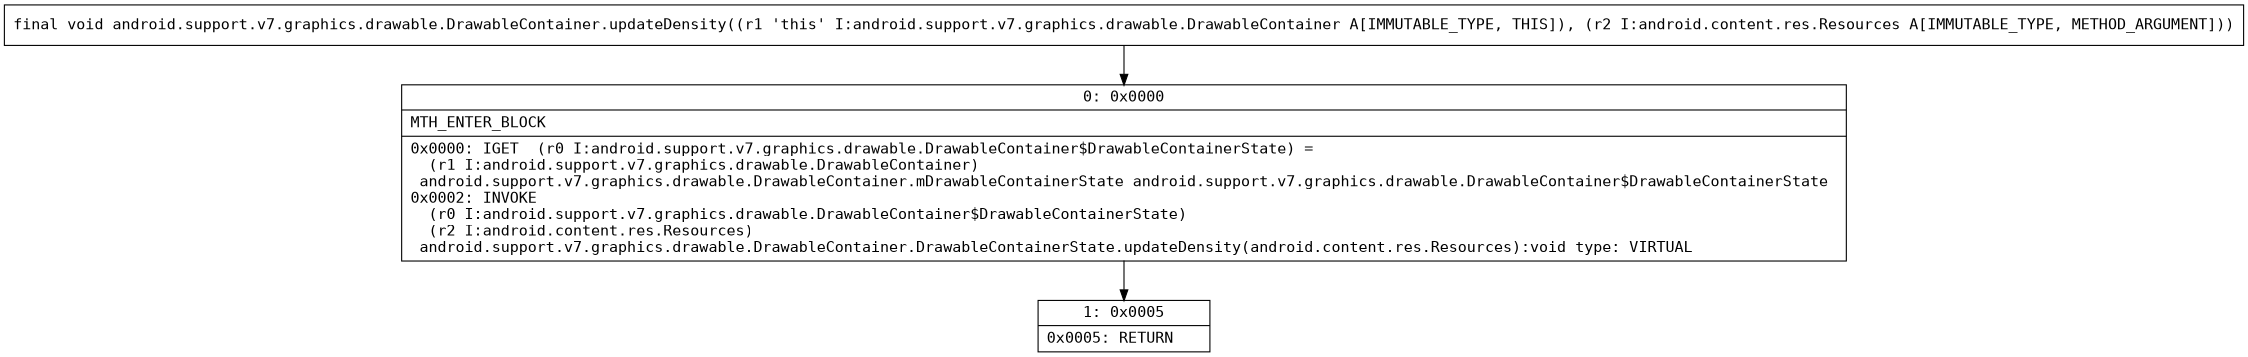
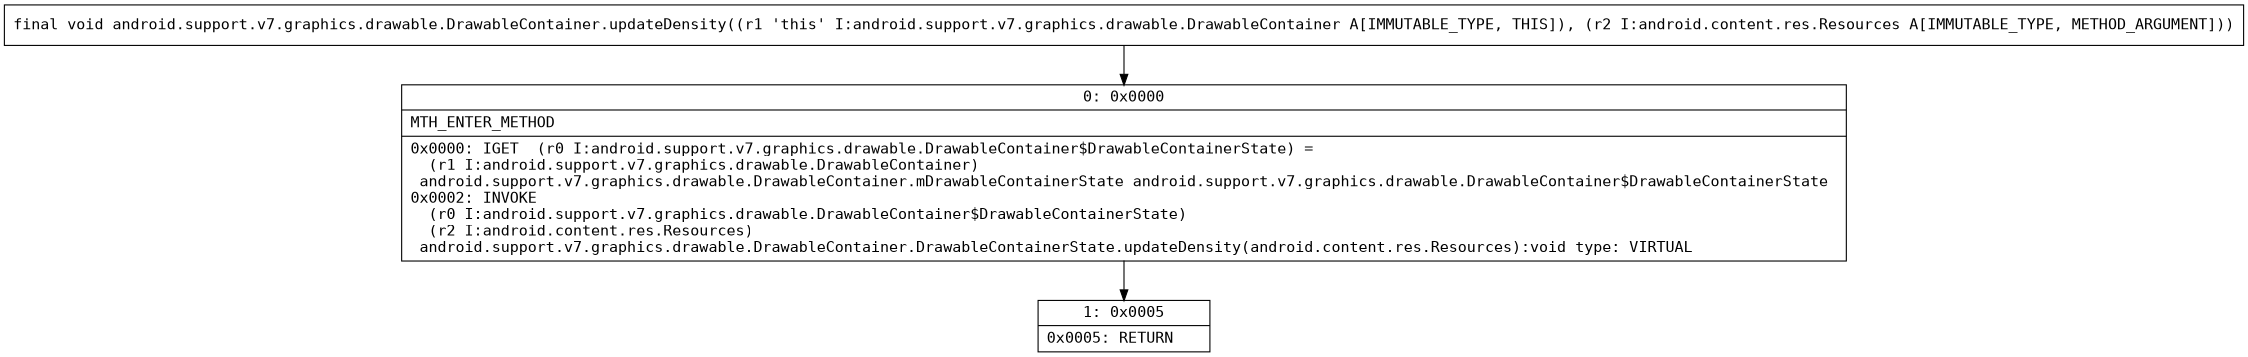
(478, 123) -> (483, 123)
